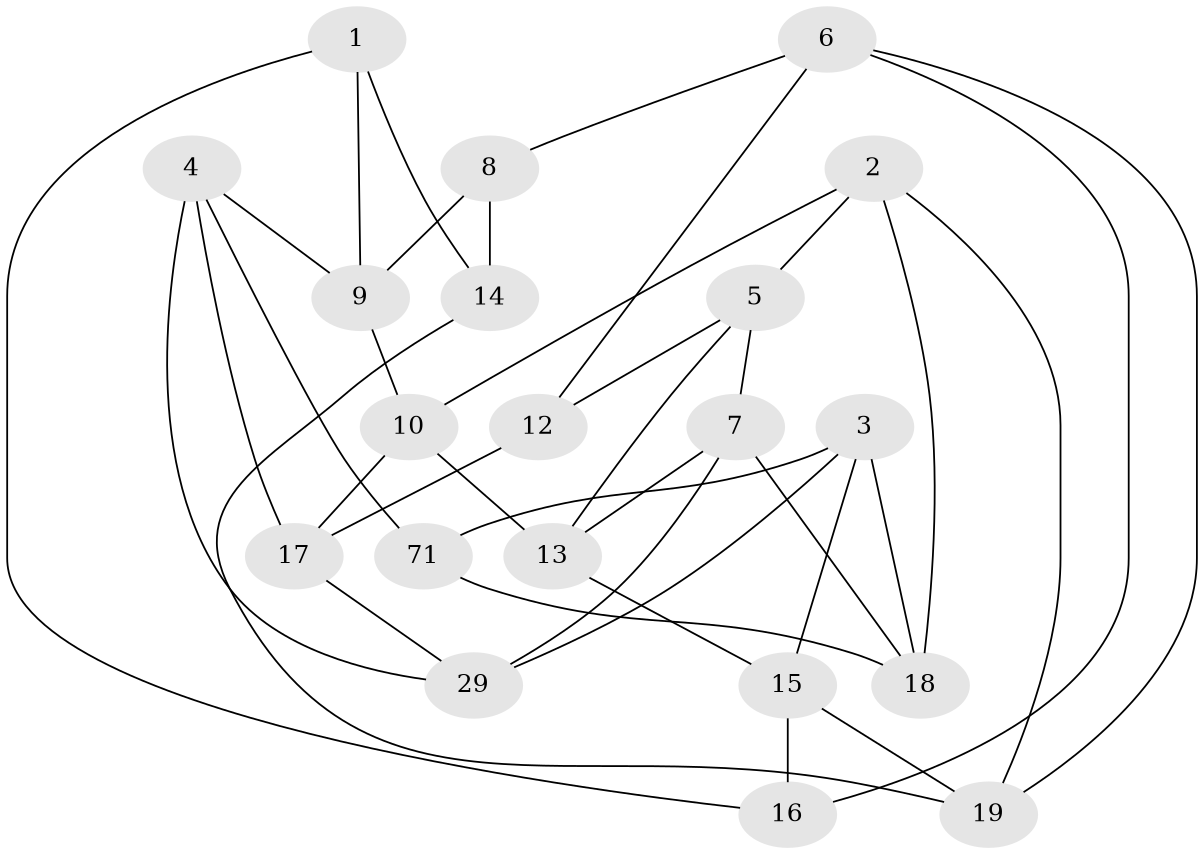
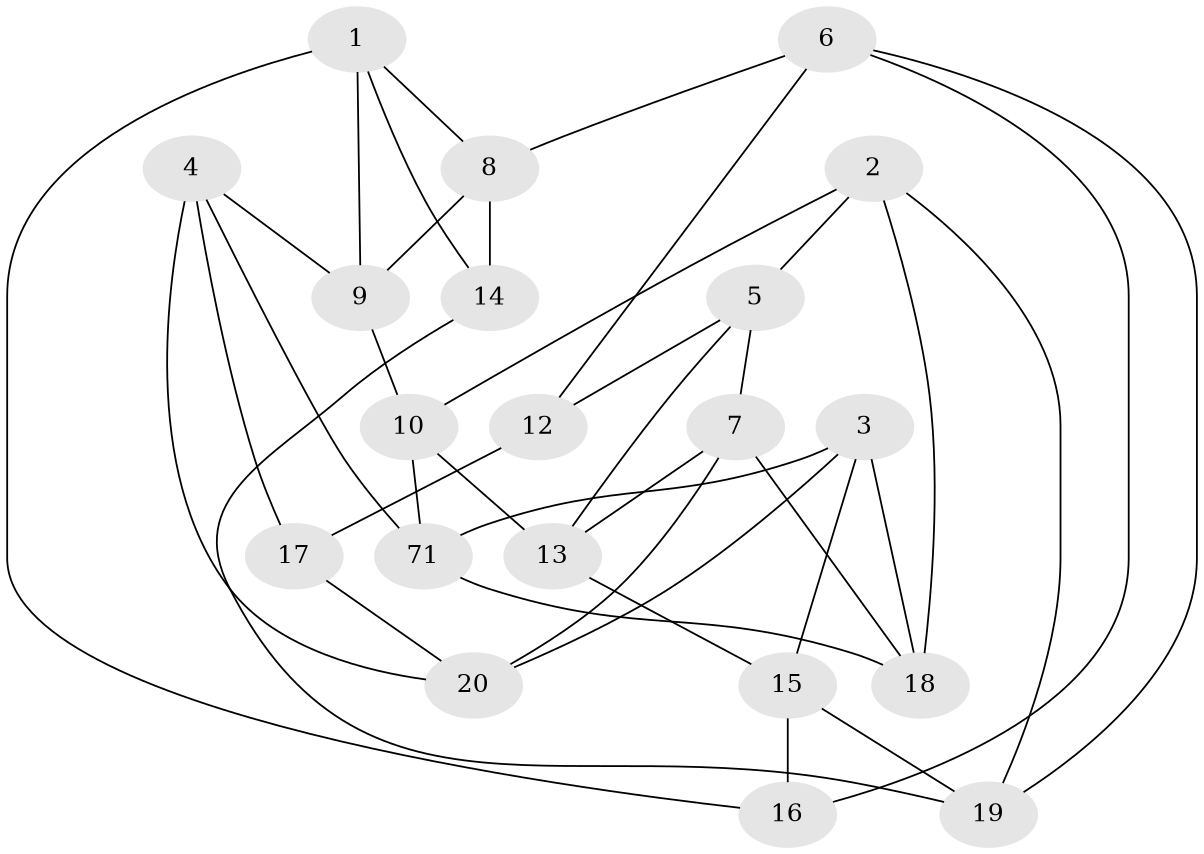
none -> (424, 104)
(352, 492) -> (415, 479)
(474, 685) -> (474, 685)
